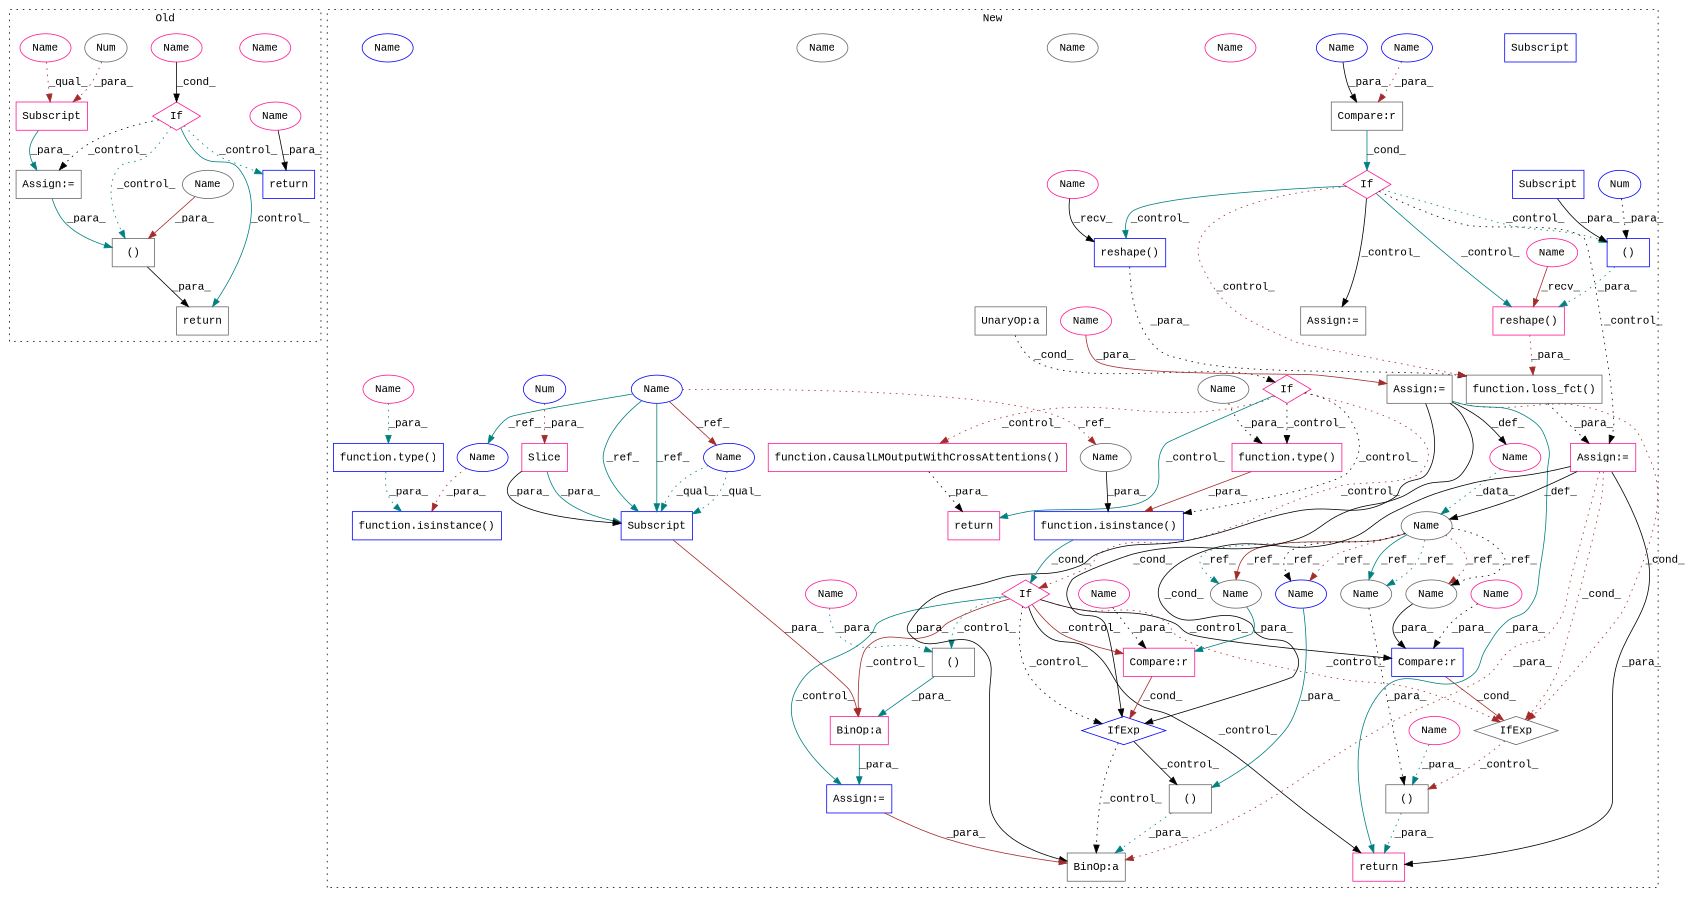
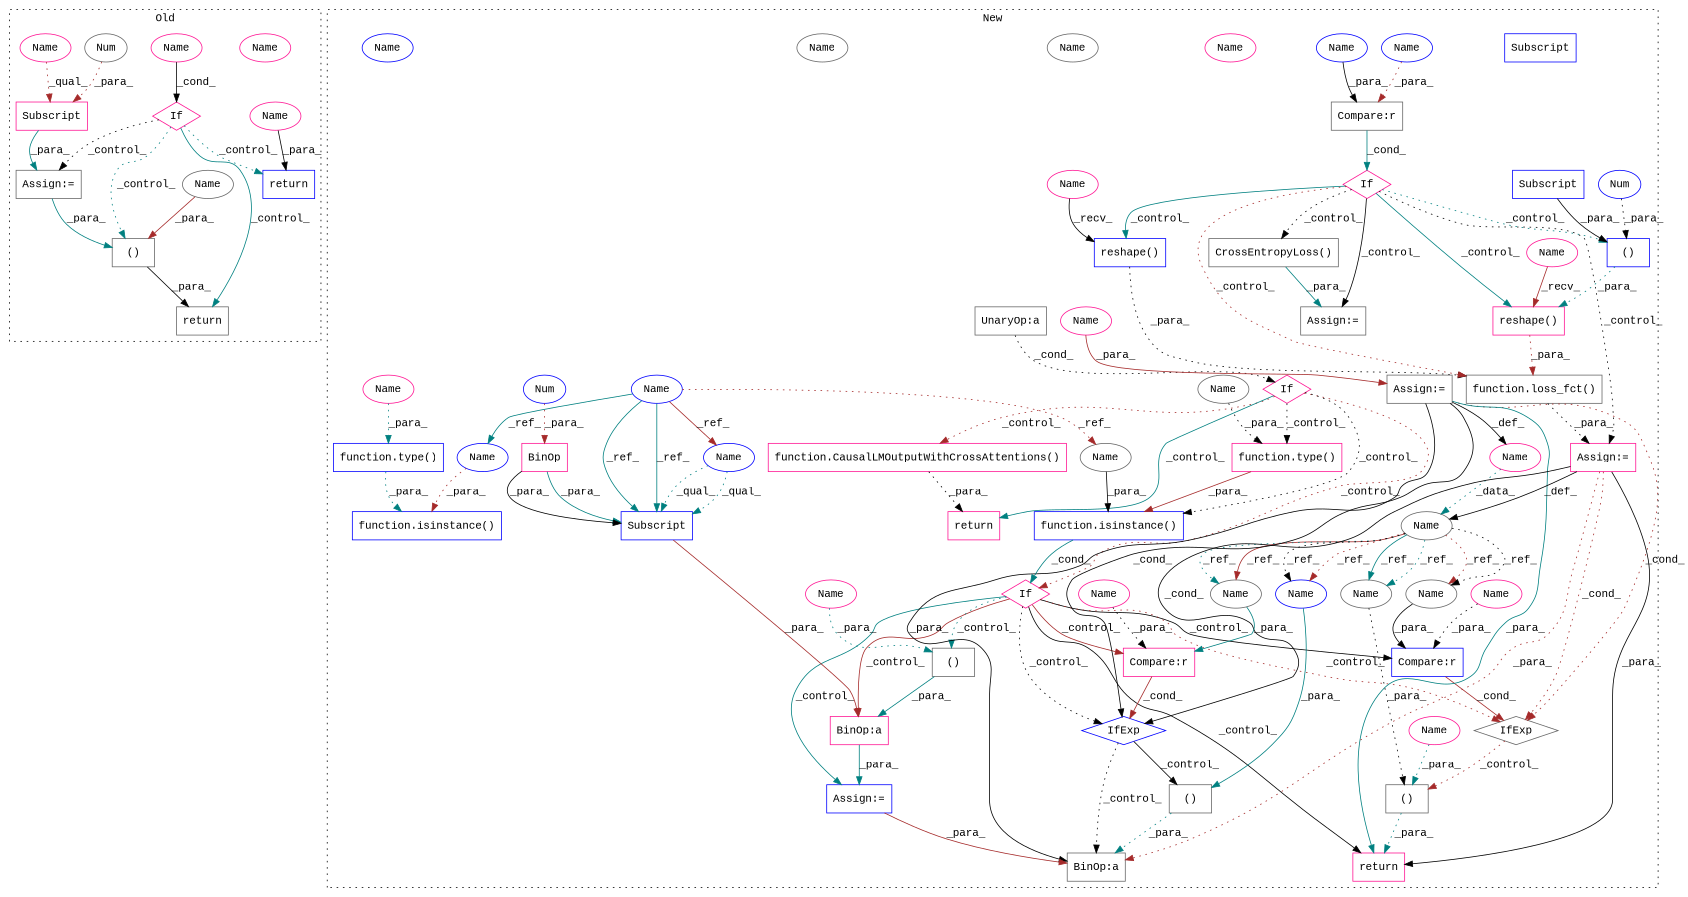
none -> (1274, 253)
(545, 457) -> (545, 457)
